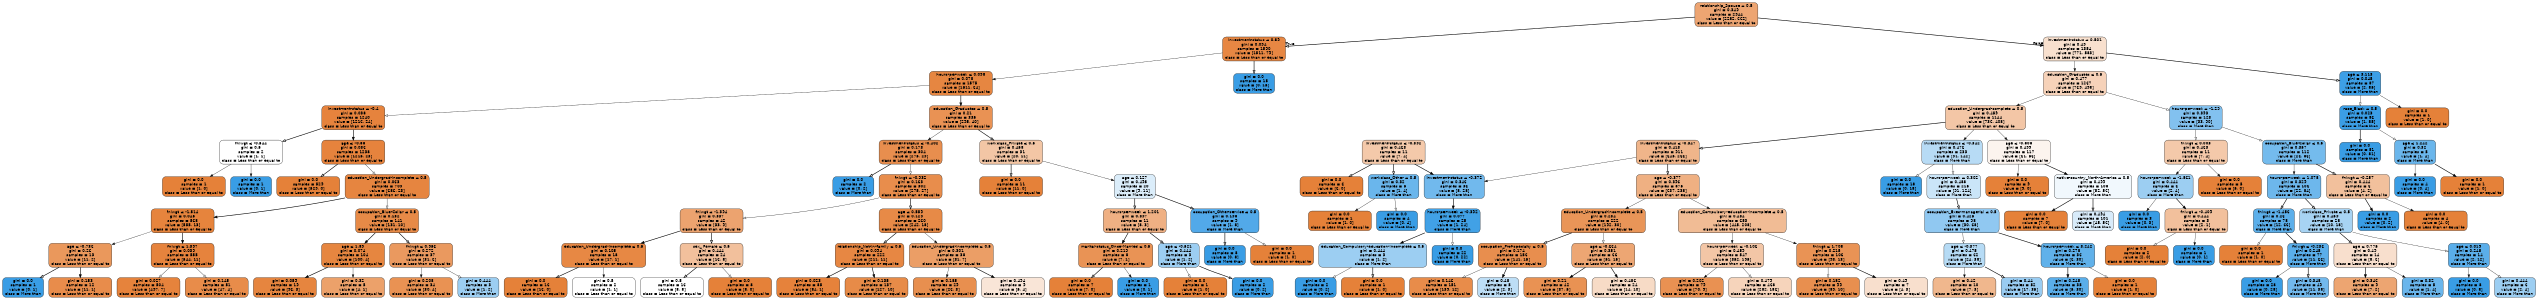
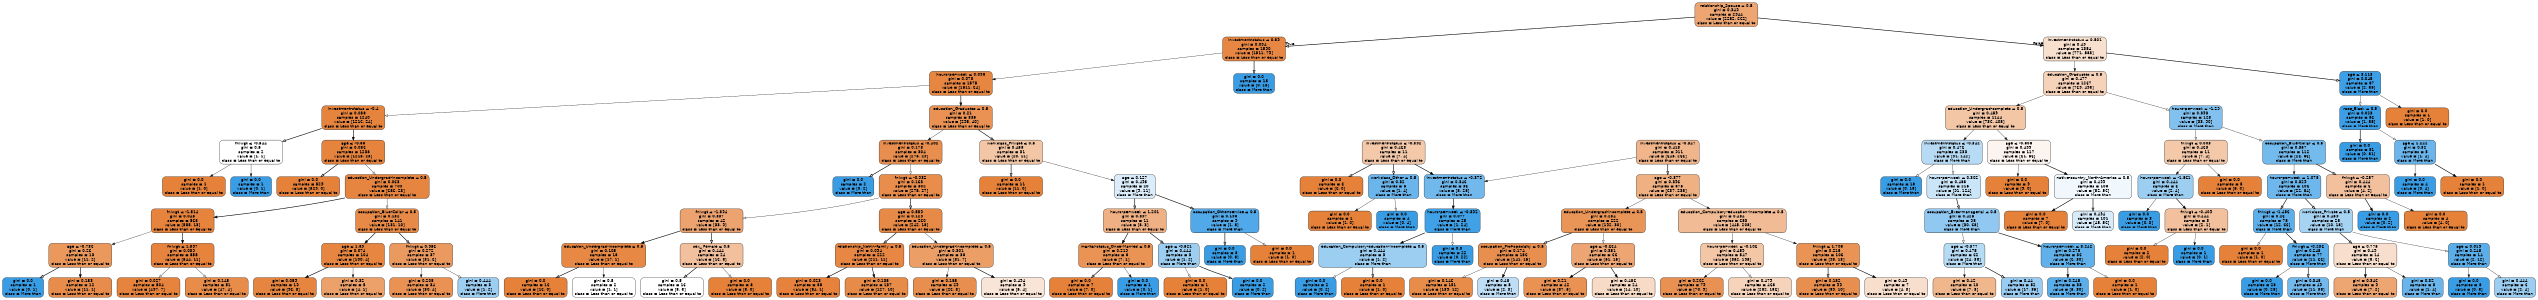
(1824, 135) -> none
(1828, 271) -> (1828, 271)
